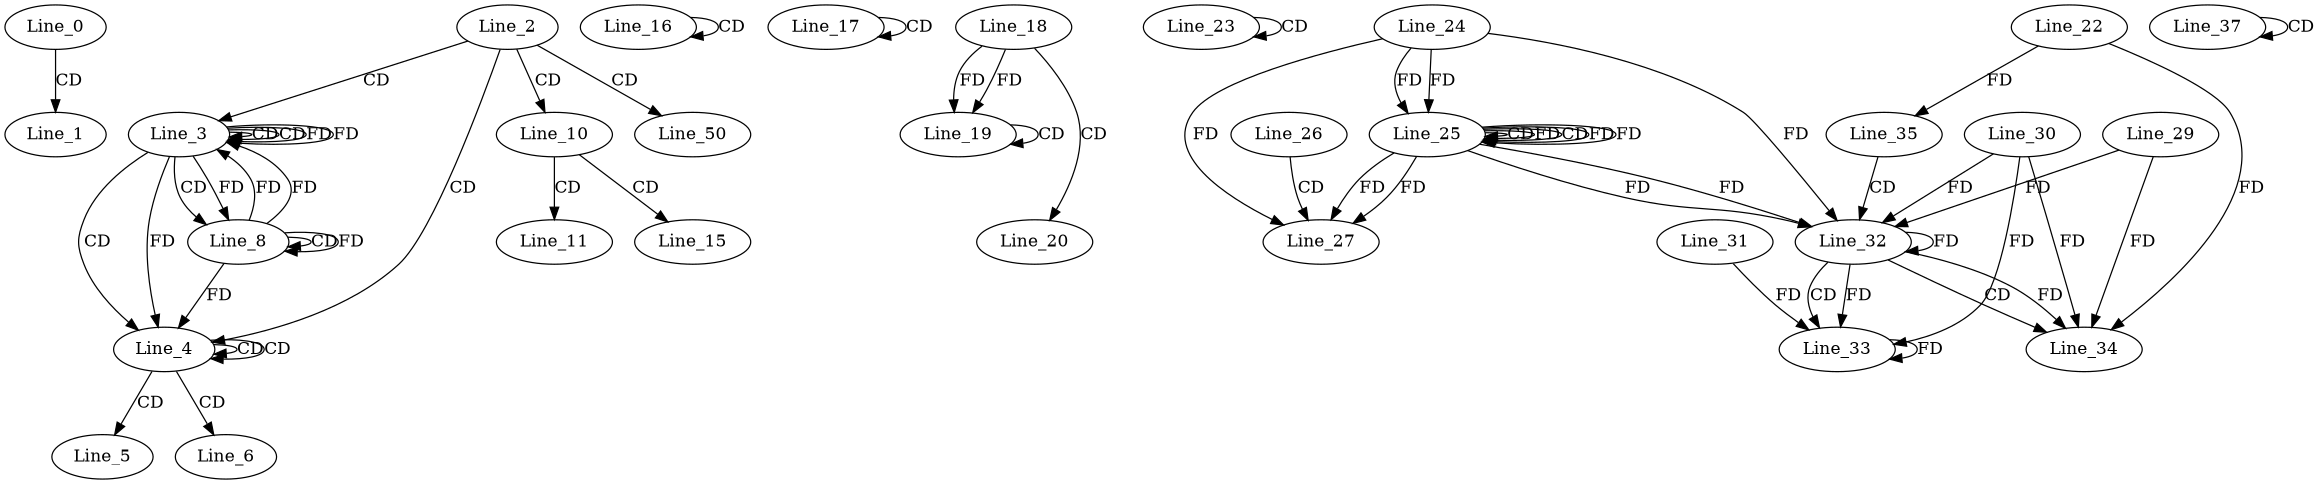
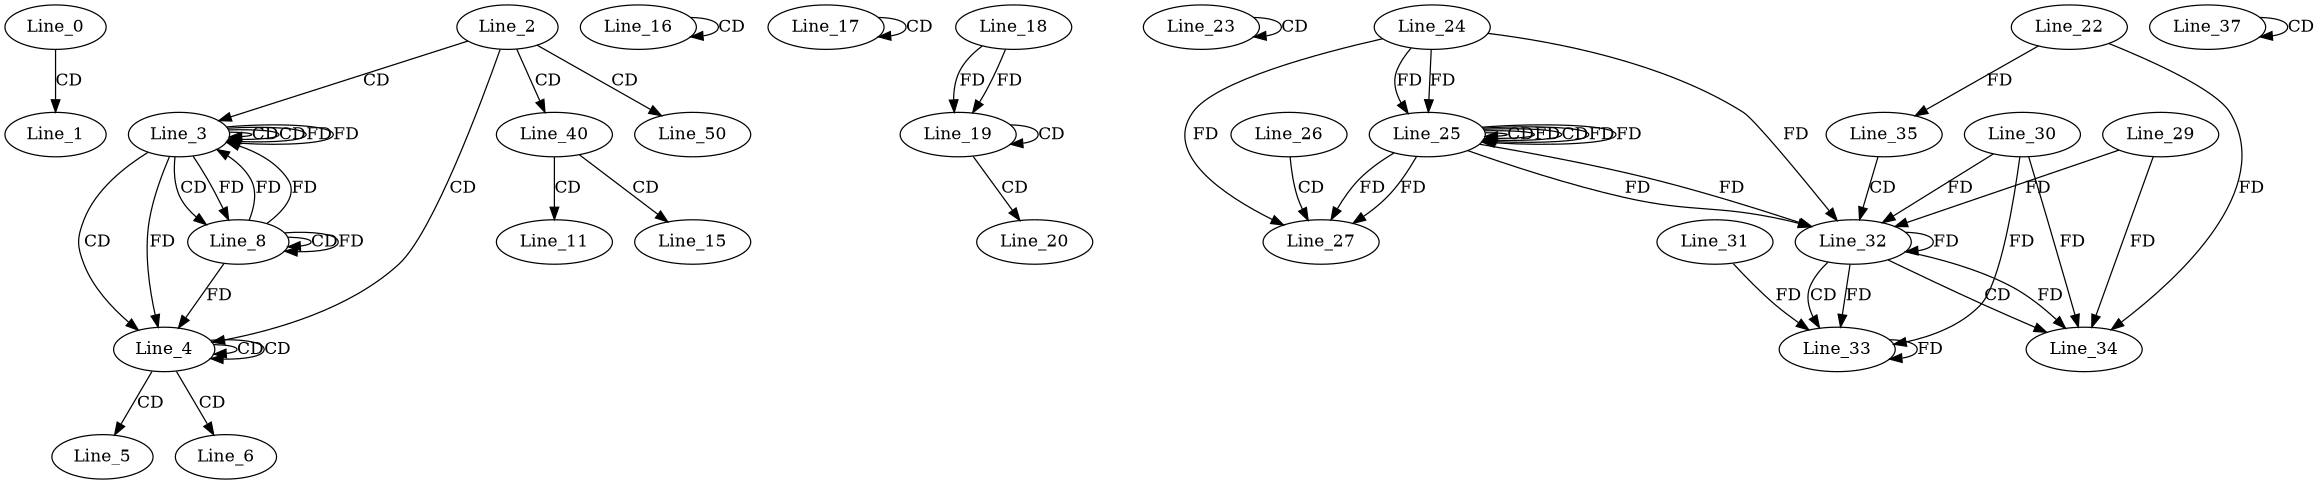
(1079, 125) -> (993, 183)
(554, 135) -> (554, 135)
